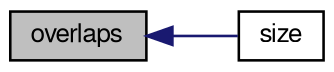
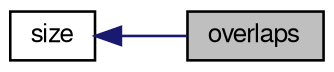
(205, 36) -> (154, 36)
